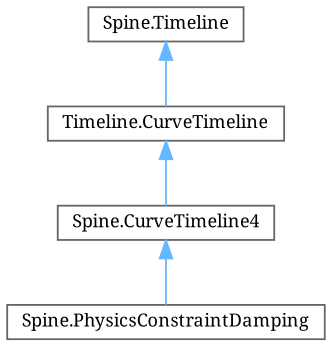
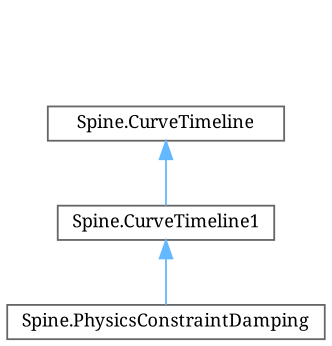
(166, 24) -> none
(166, 124) -> (166, 124)
(166, 223) -> (166, 223)
